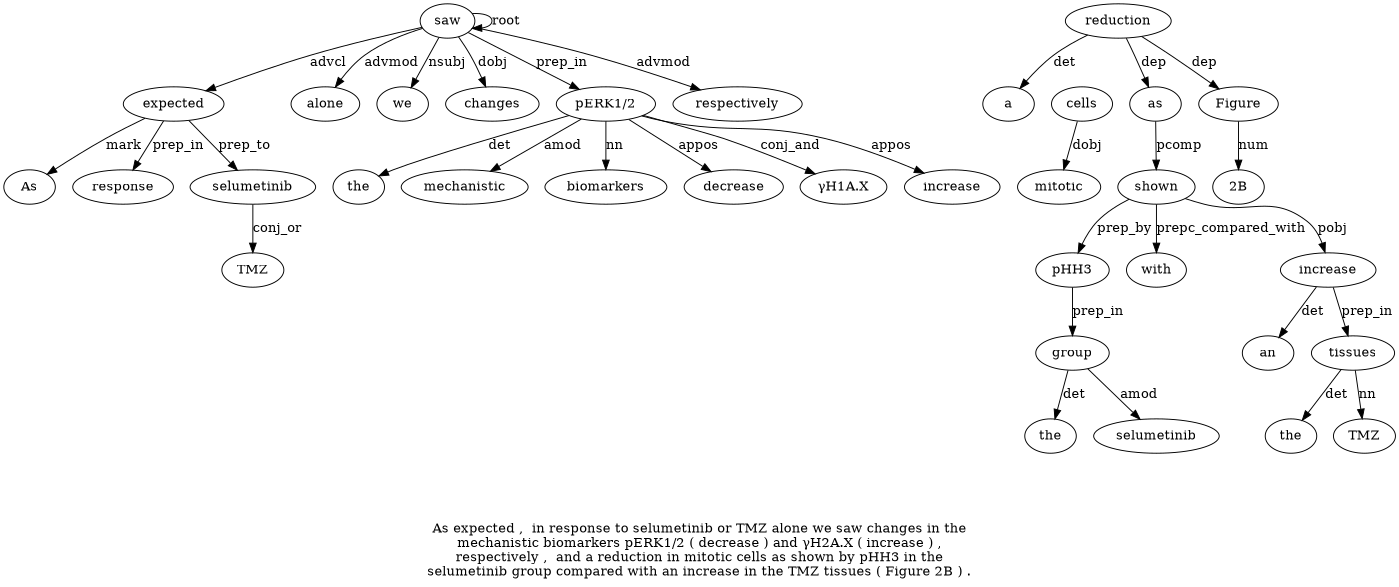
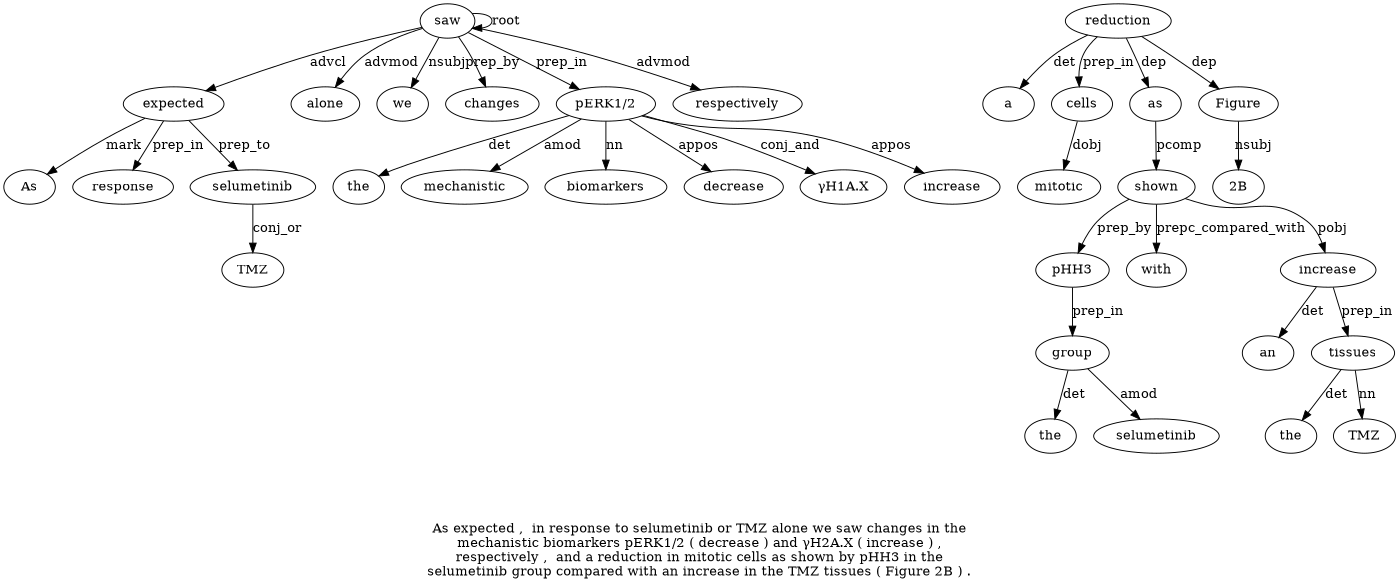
none -> (1083, 55)
(493, 62) -> (493, 62)
(1254, 146) -> (1254, 146)
